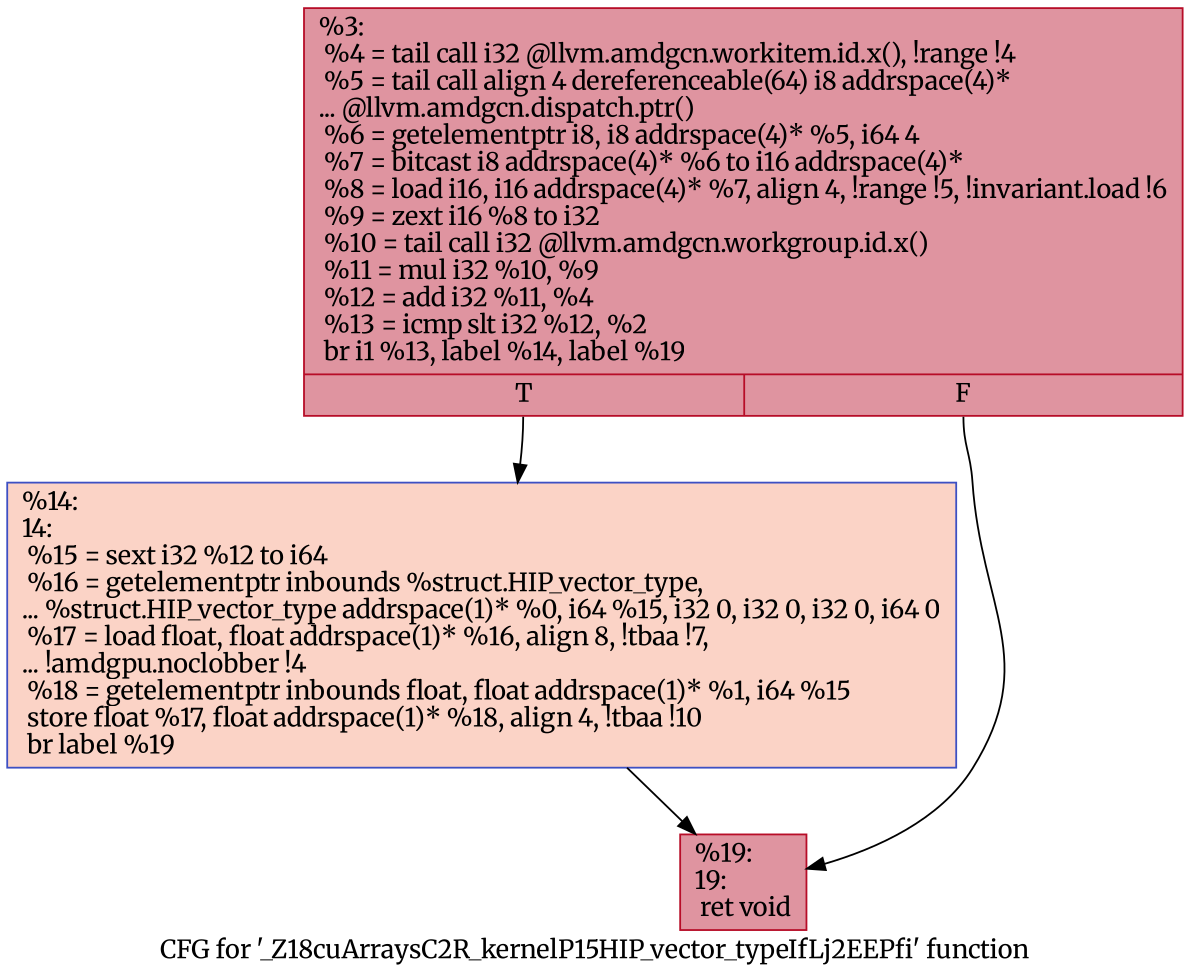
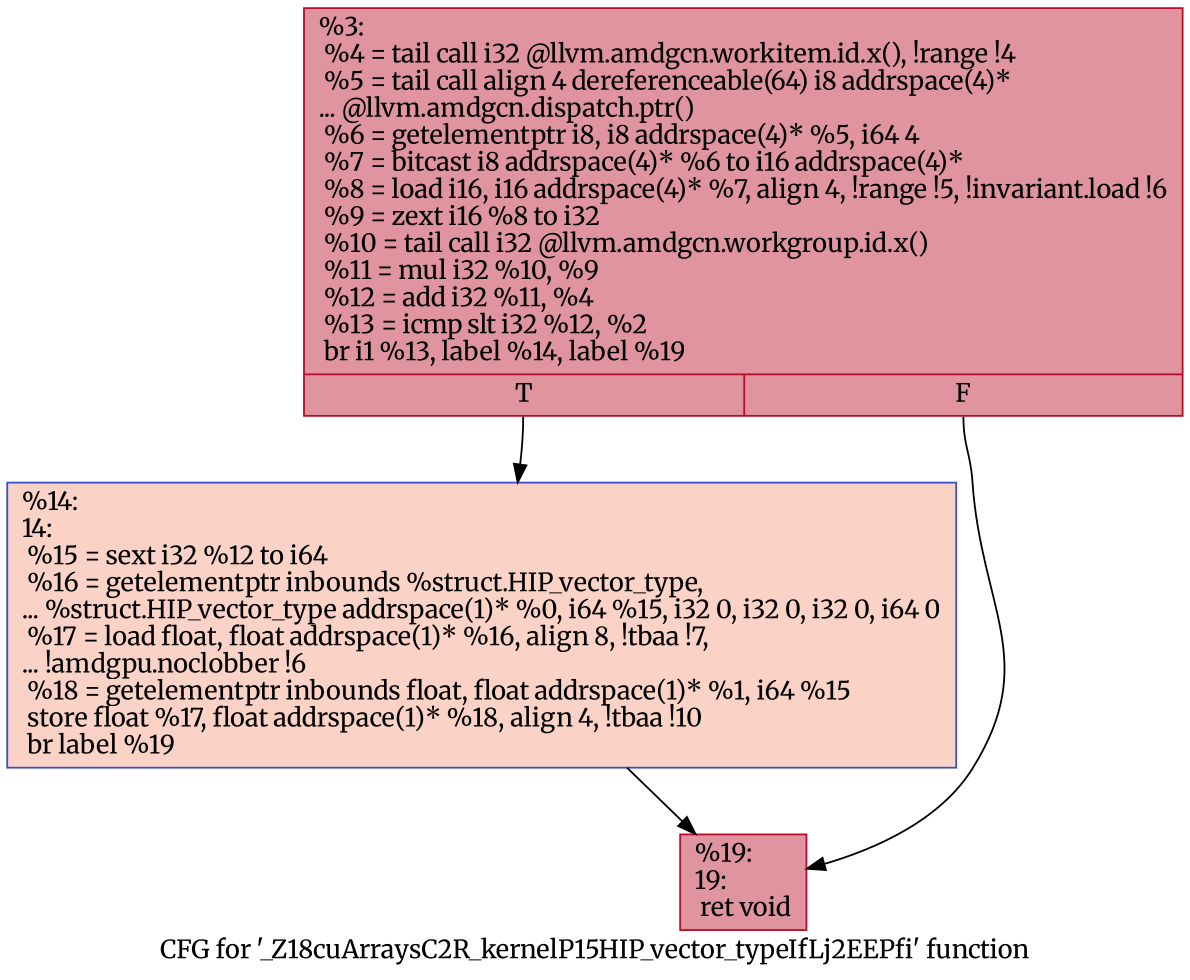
(164, 665) -> (164, 665)
